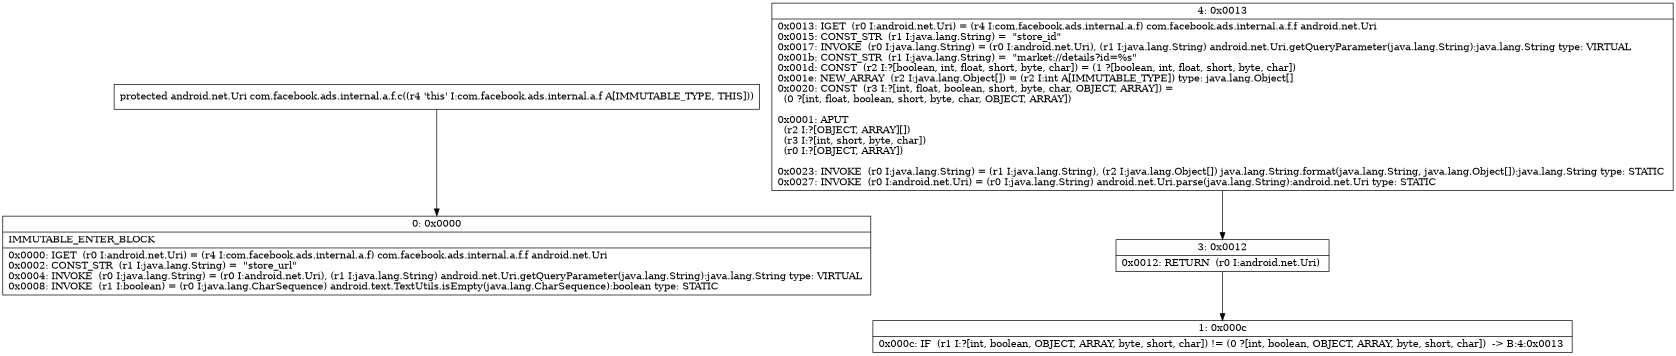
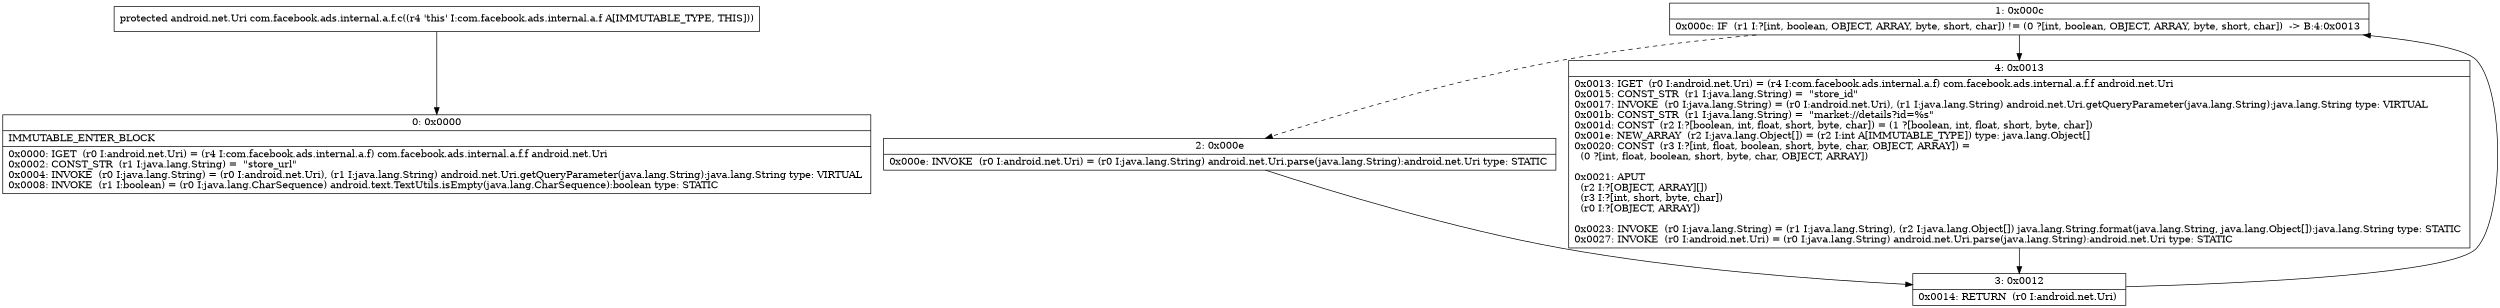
none -> (2019, 44)
(816, 120) -> (1613, 177)
none -> (1220, 154)
(1223, 263) -> (2019, 297)
